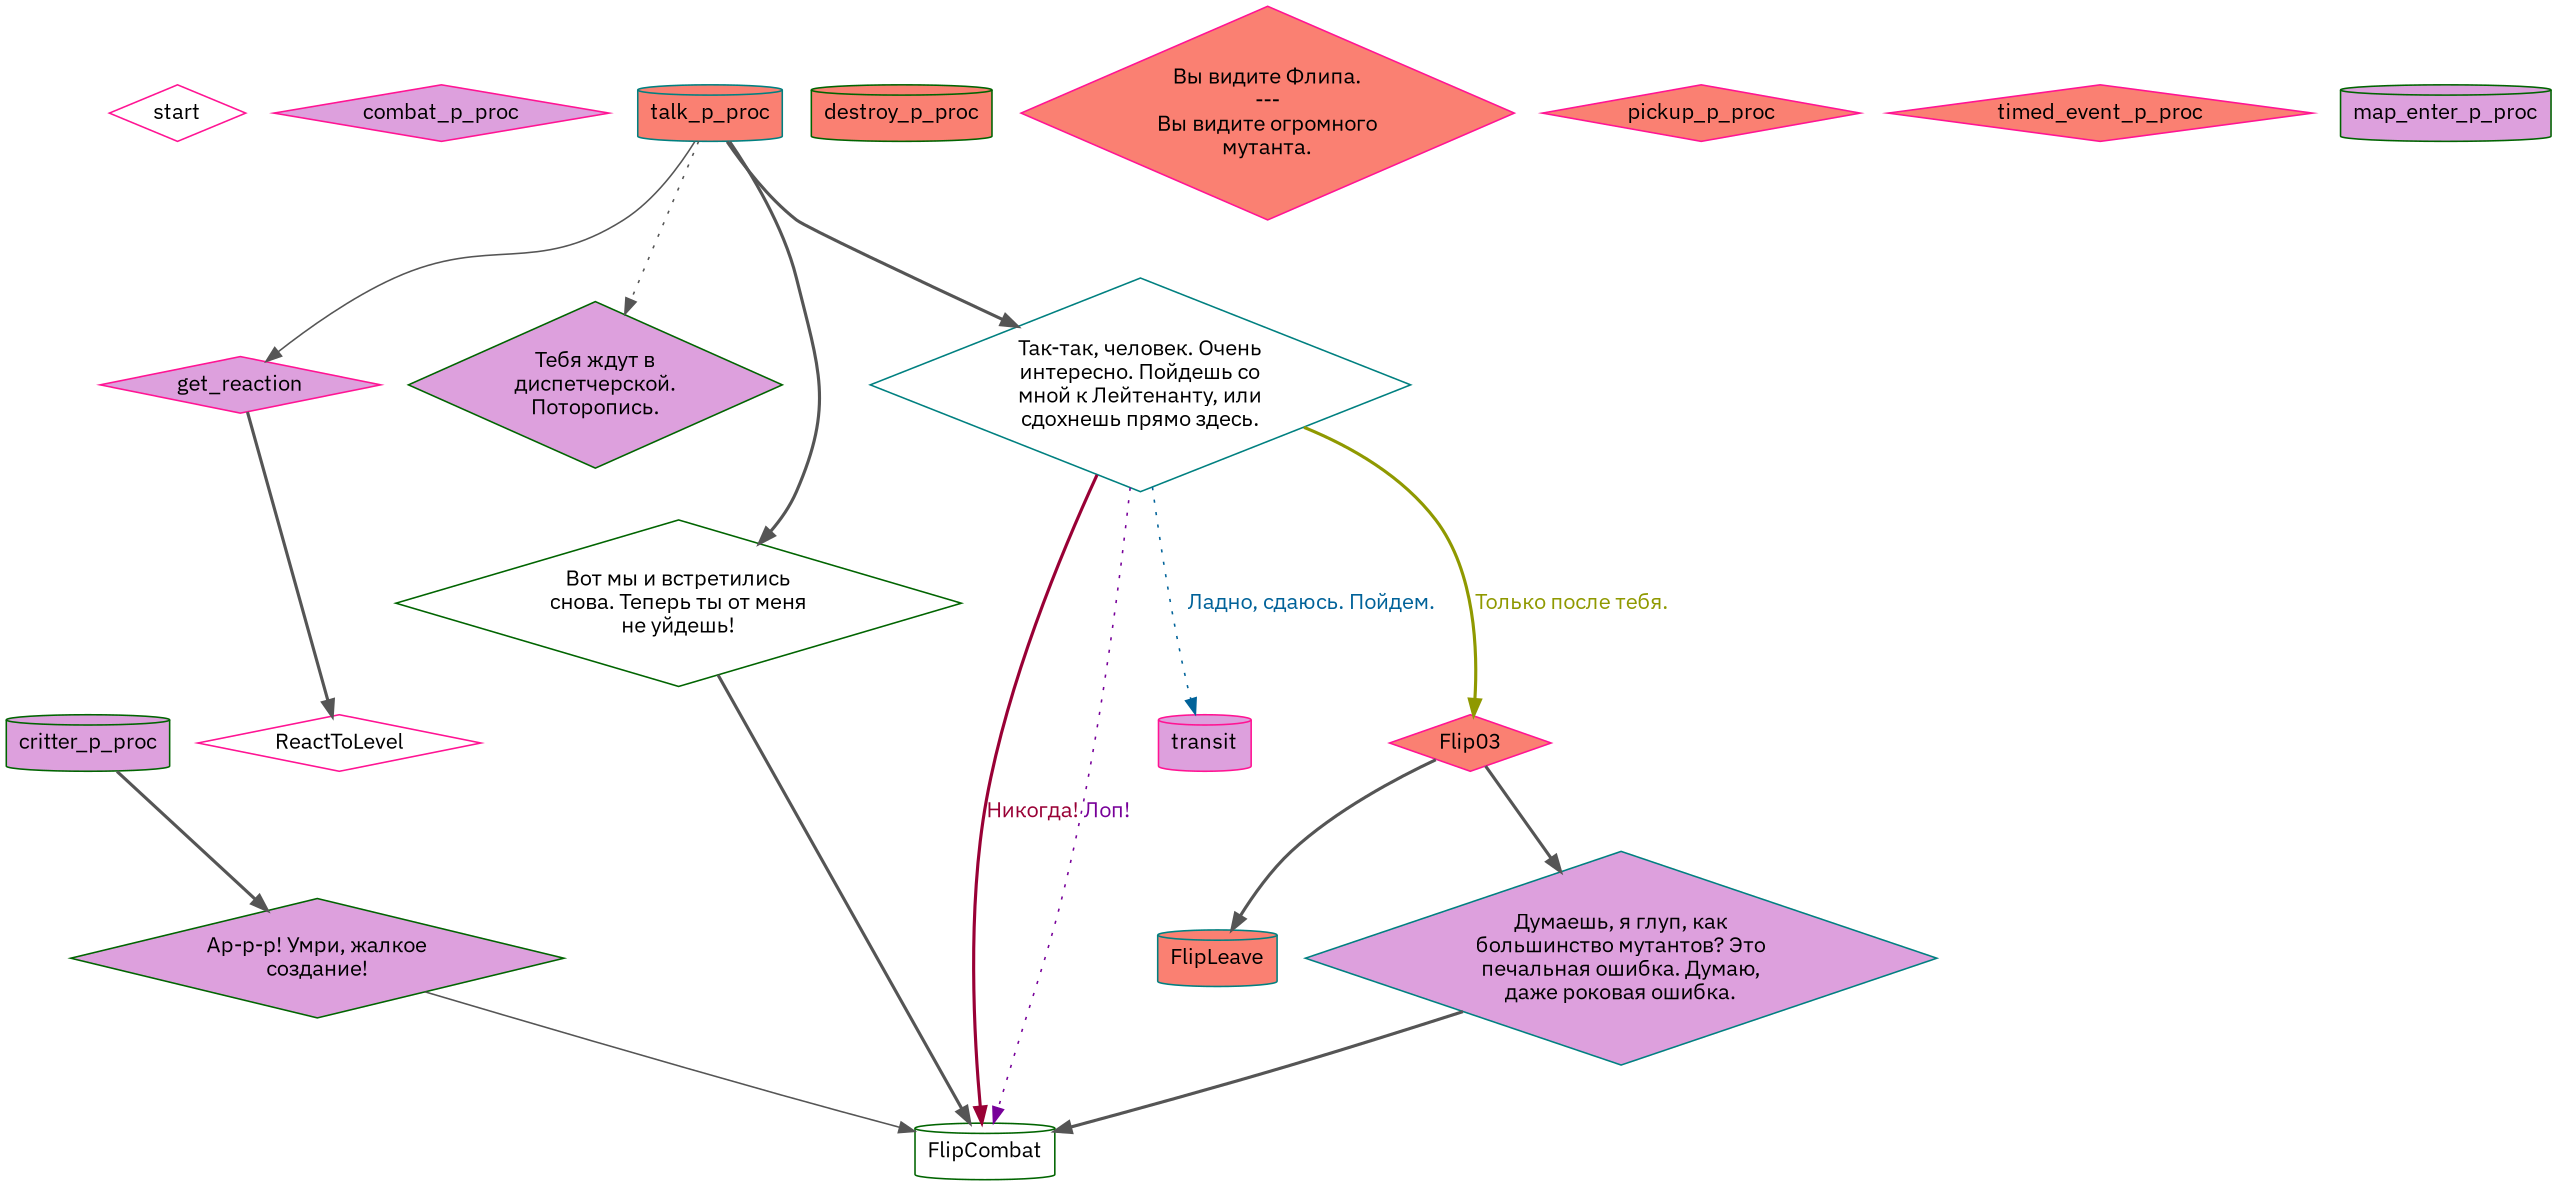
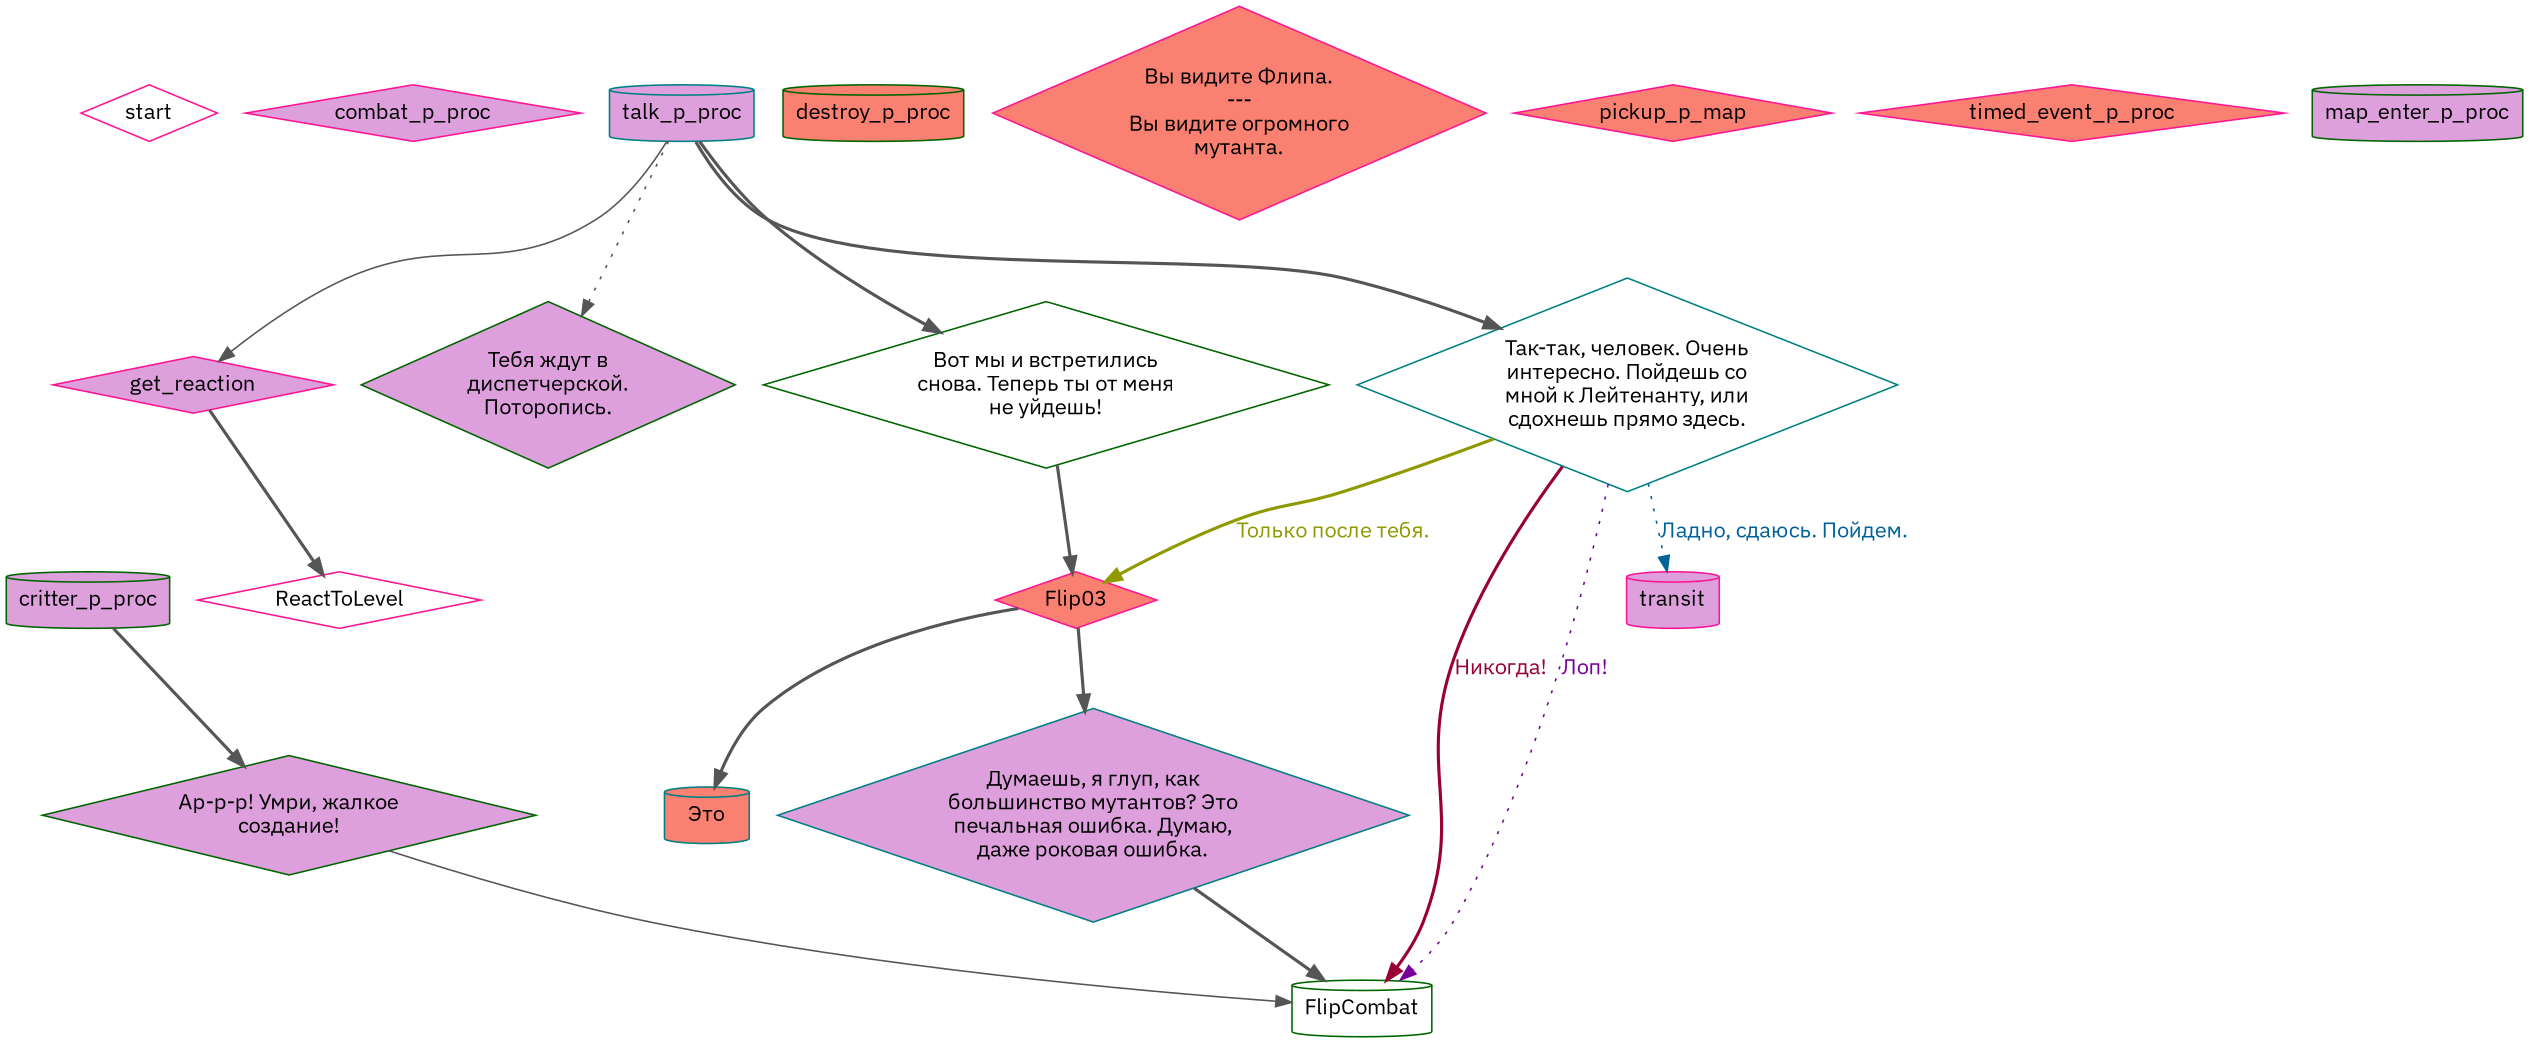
(710, 113) -> (682, 113)
(1701, 113) -> (1673, 113)
(840, 892) -> (1064, 511)
(1217, 958) -> (707, 815)
